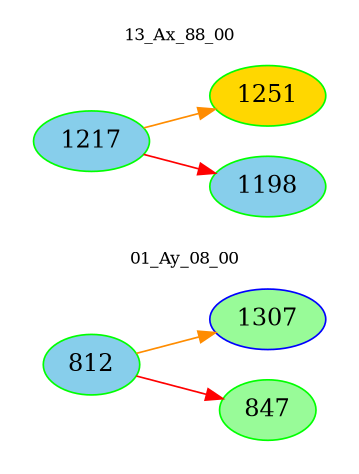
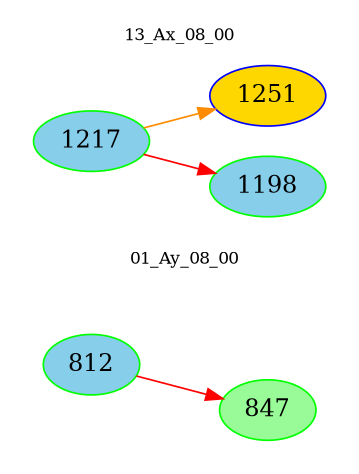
(180, 36) -> (180, 36)
(268, 96) -> (268, 96)
(268, 319) -> none
